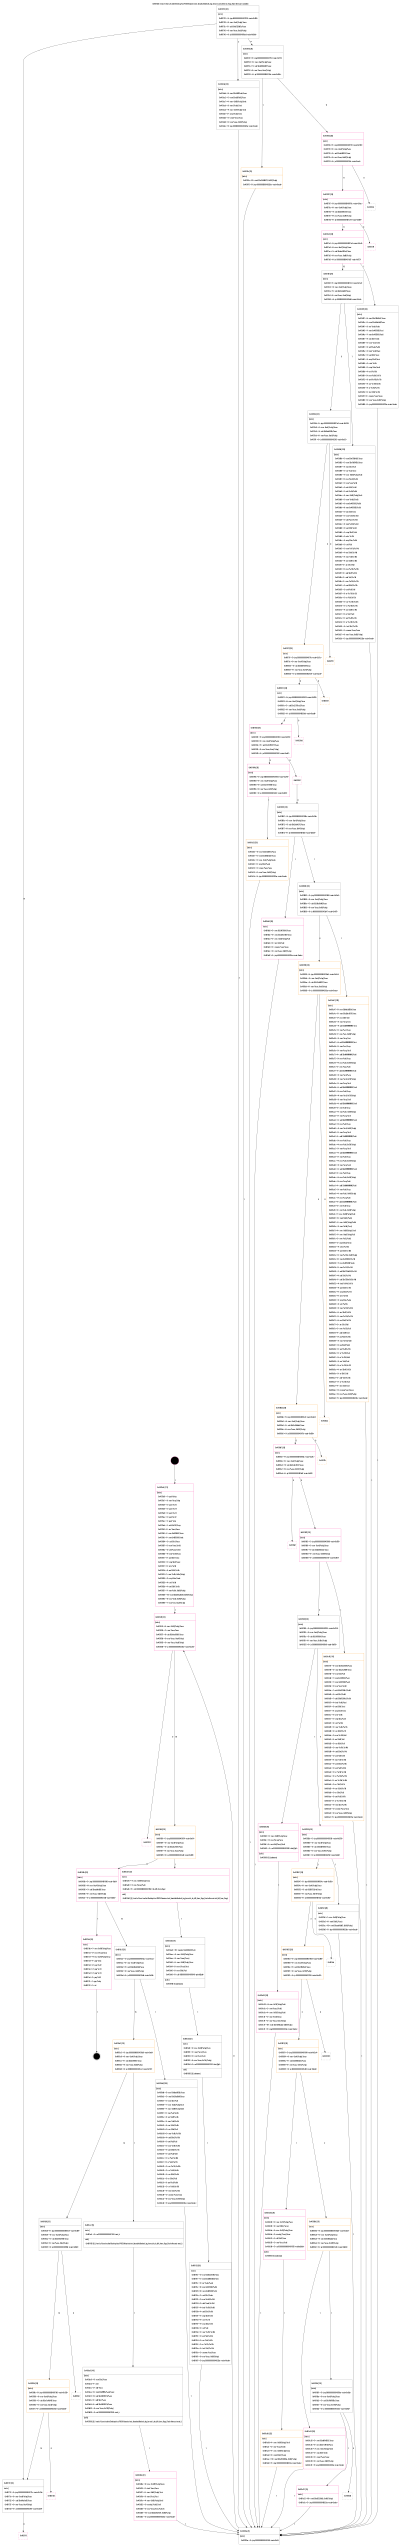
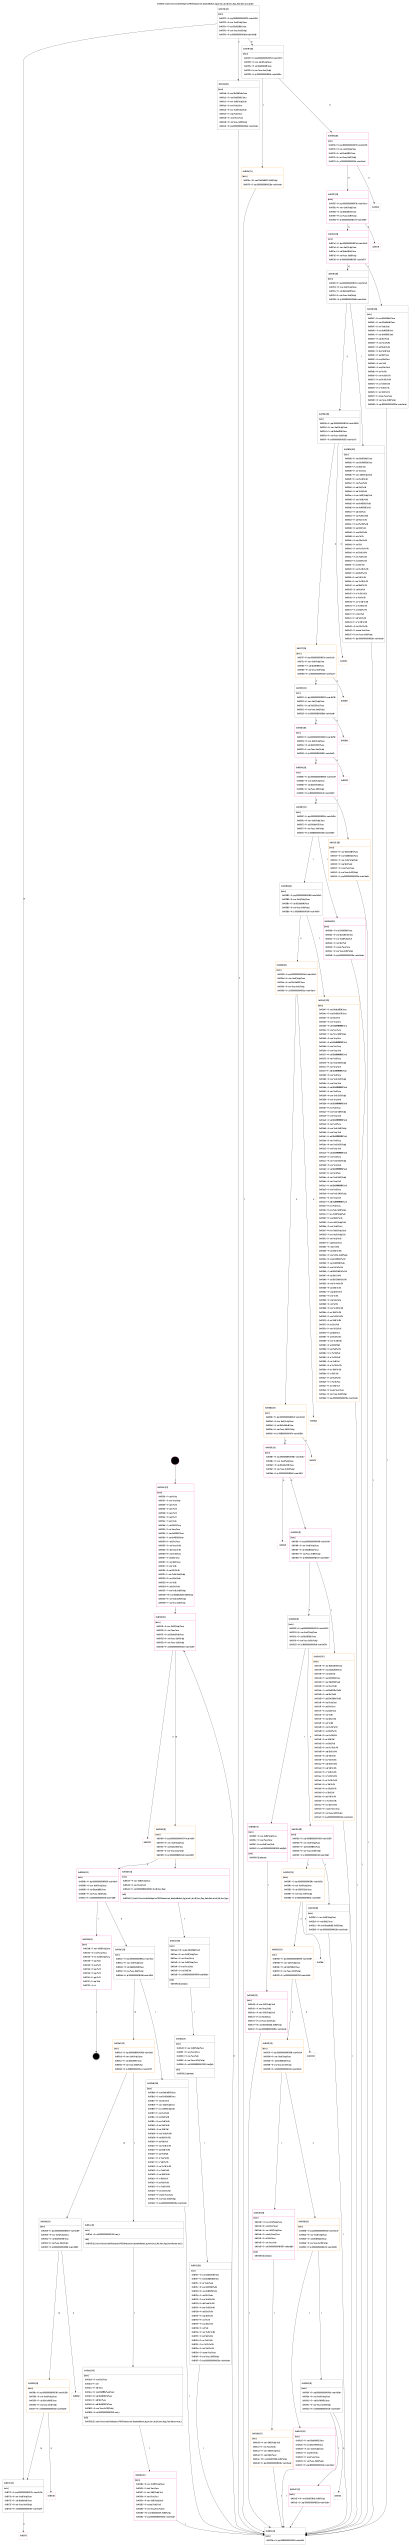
(297, 793) -> (316, 800)
